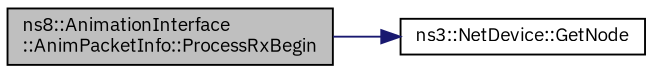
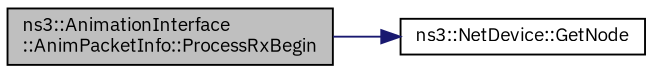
(170, 37) -> (170, 37)
